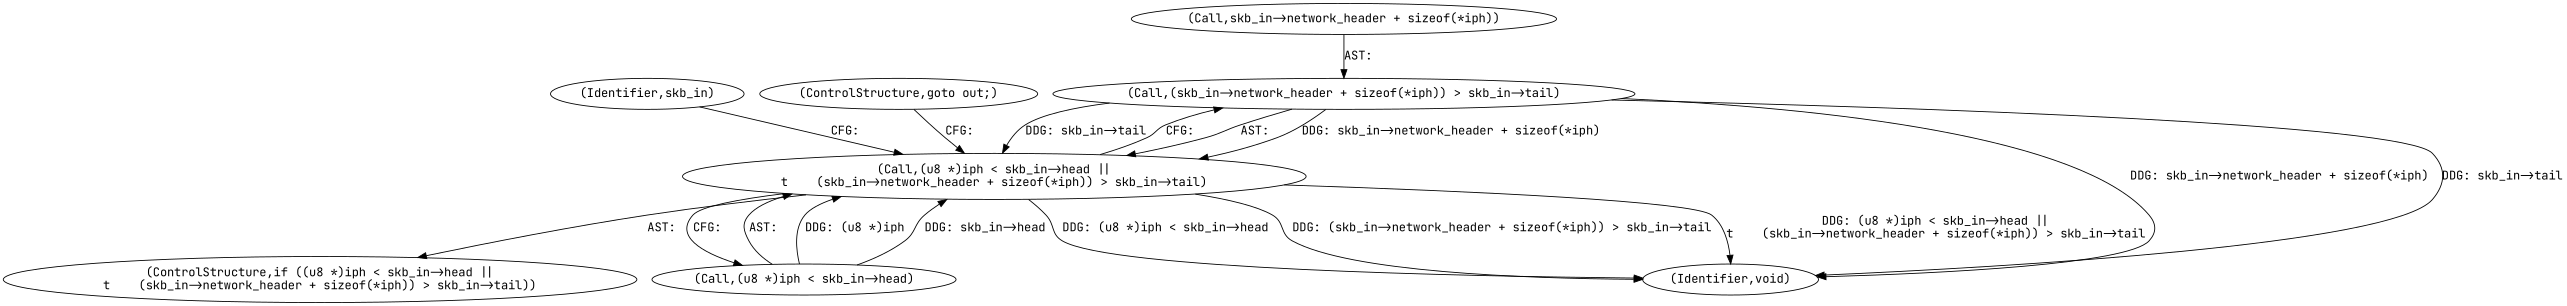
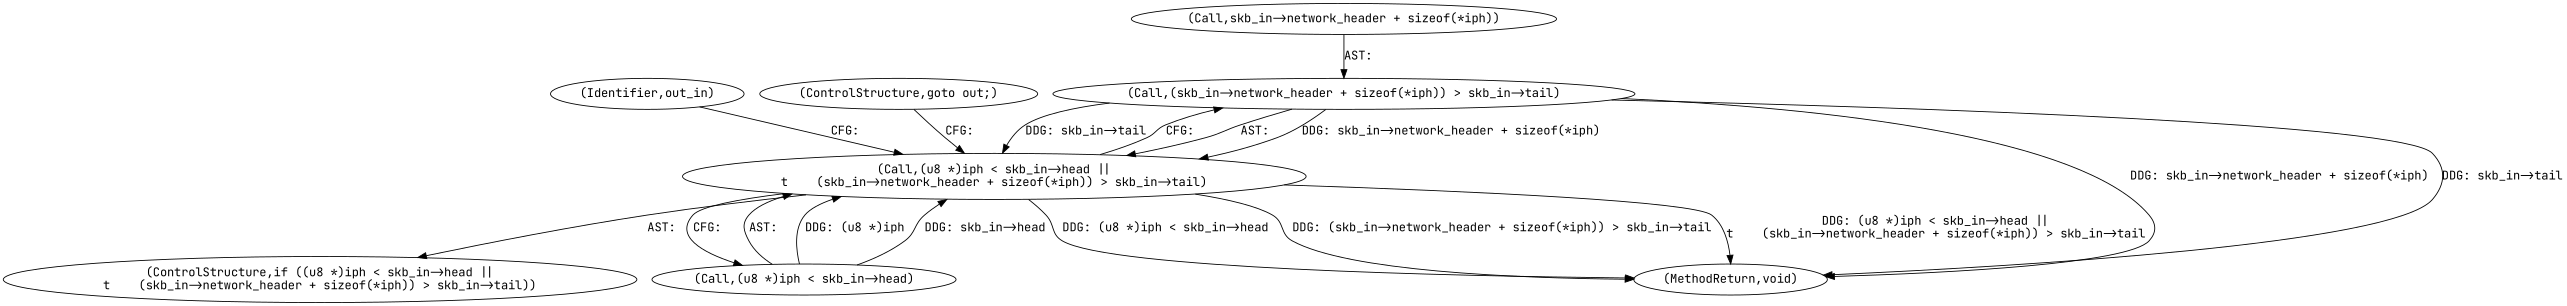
(647, 94) -> (647, 94)
(1731, 280) -> (1731, 280)
